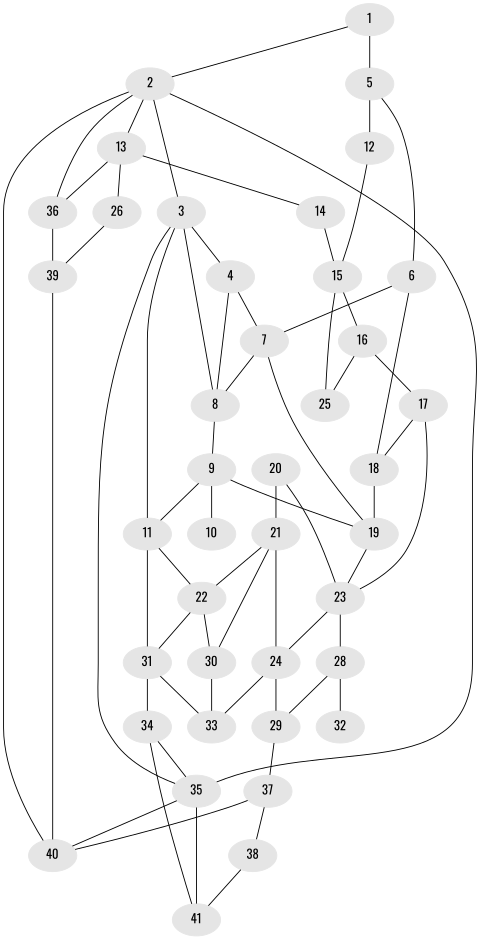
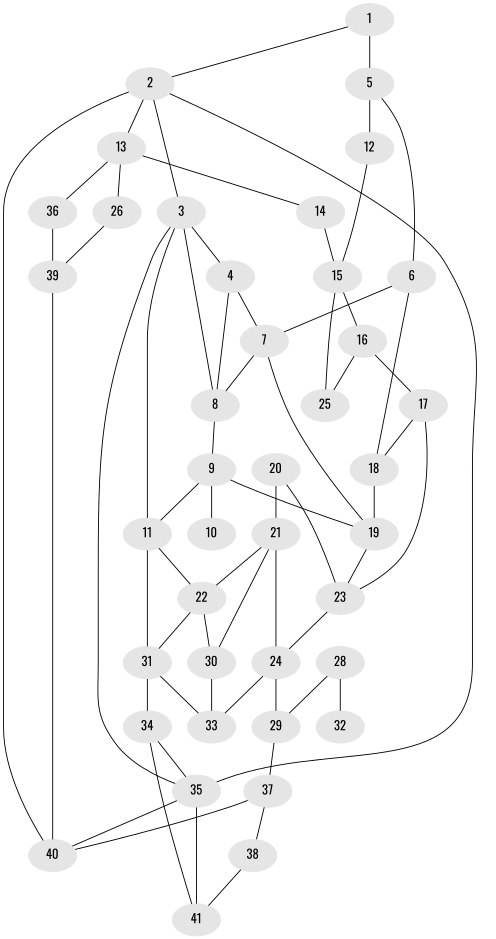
(85, 138) -> none
(340, 631) -> none
